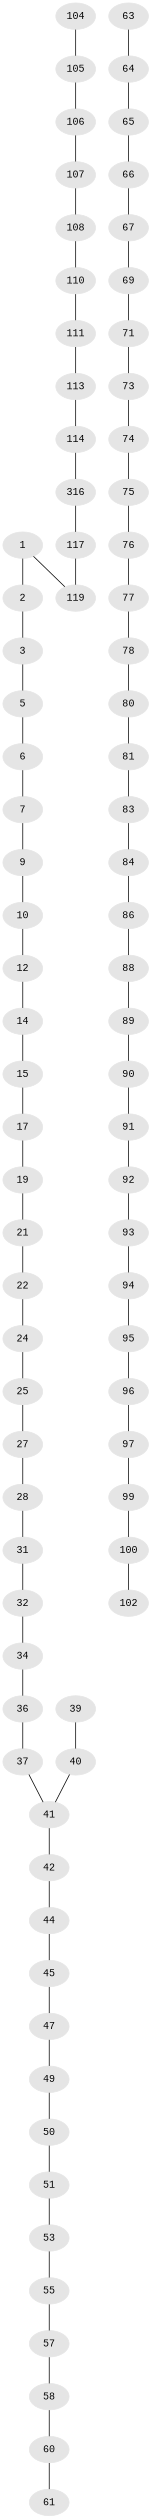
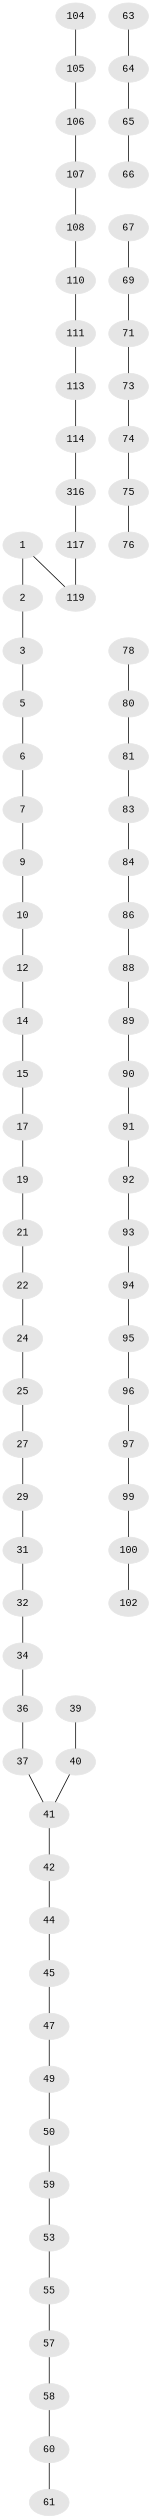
(129, 201) -> none
(129, 598) -> none
(23, 1497) -> (23, 1497)
(49, 2185) -> (49, 2185)
